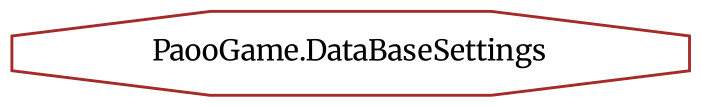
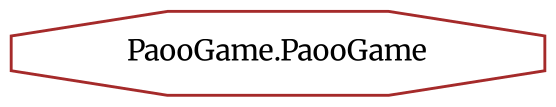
(351, 53) -> (278, 53)
